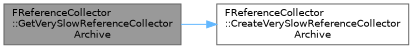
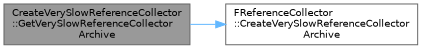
(92, 24) -> (97, 24)
